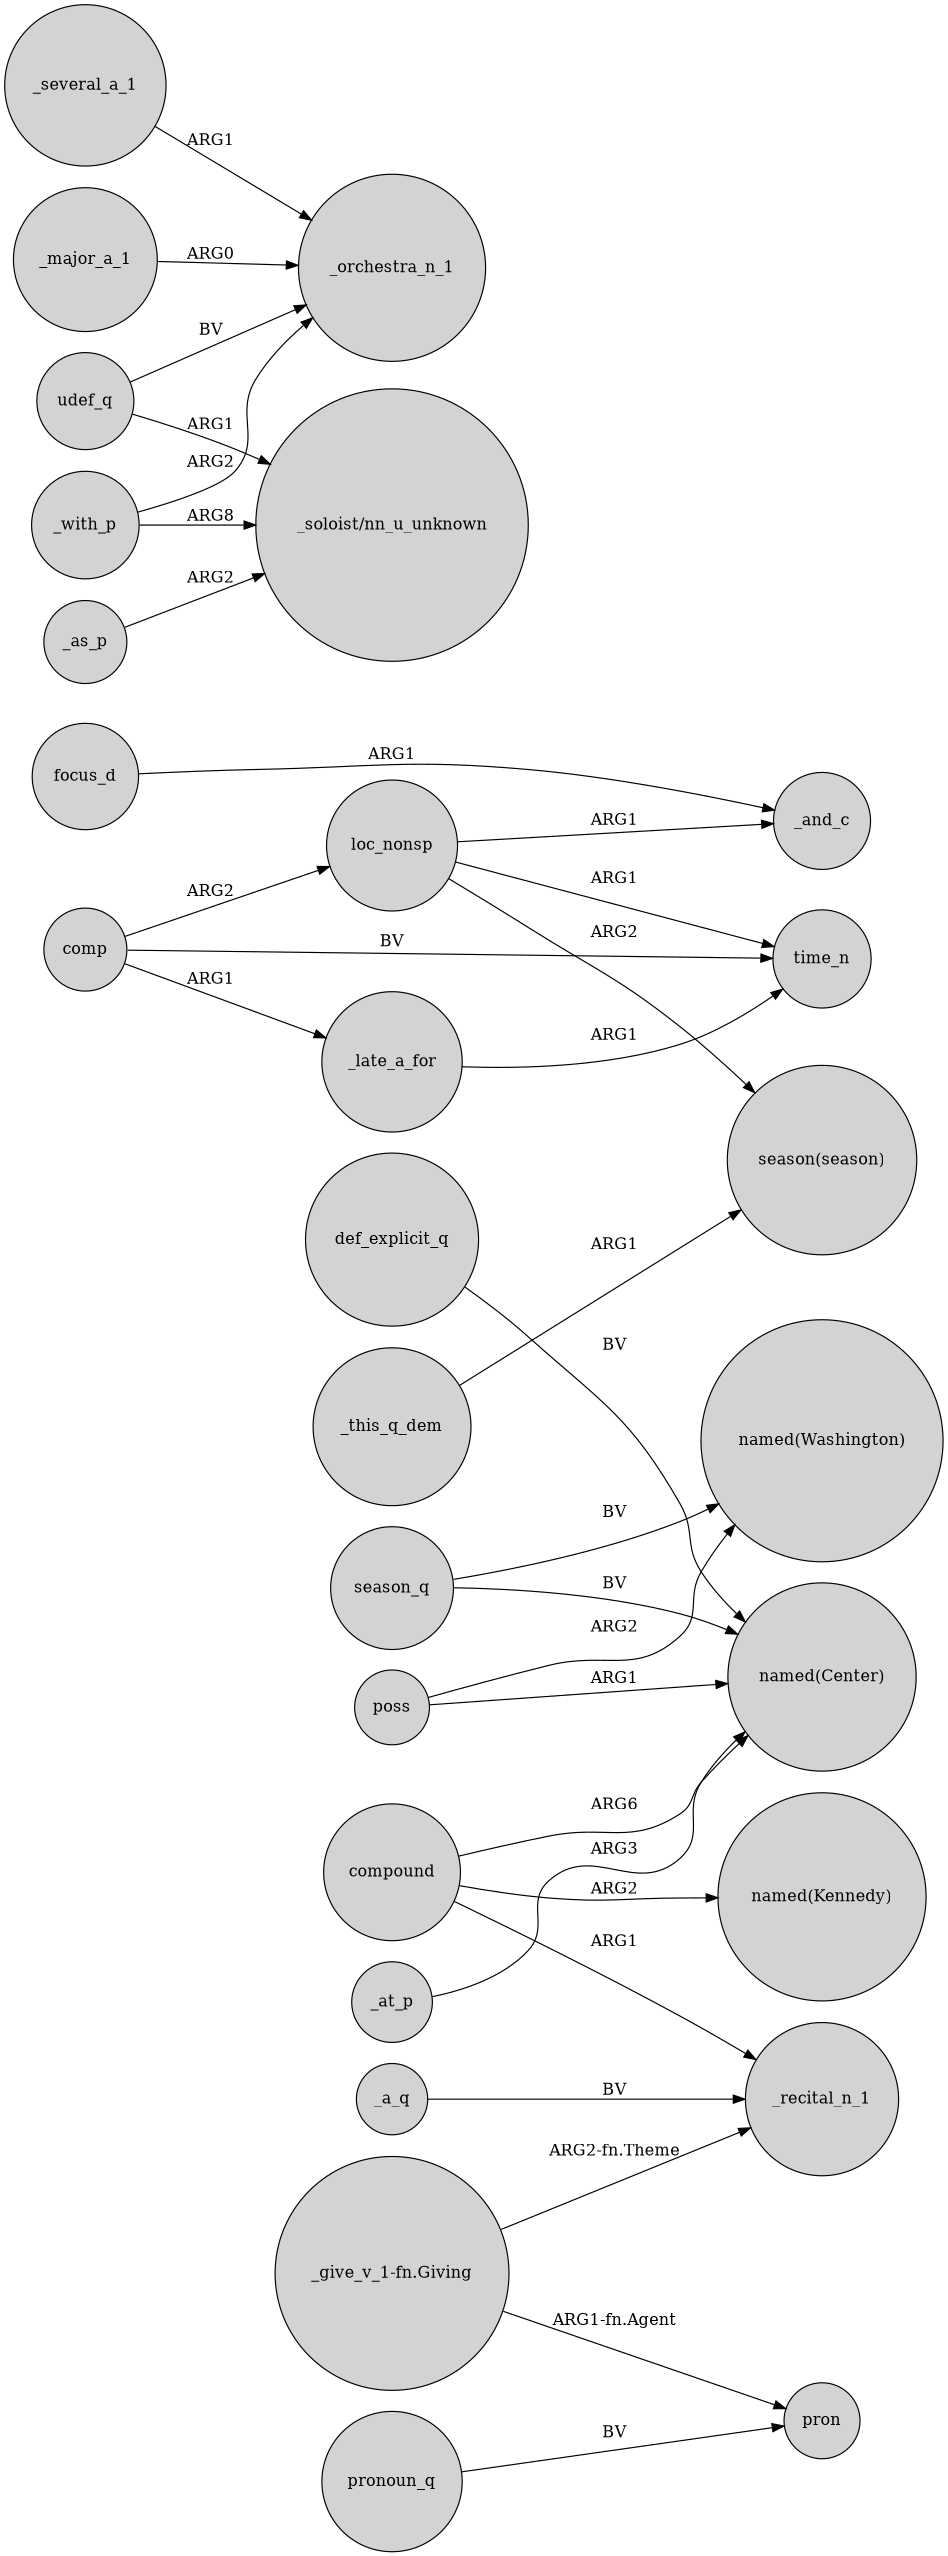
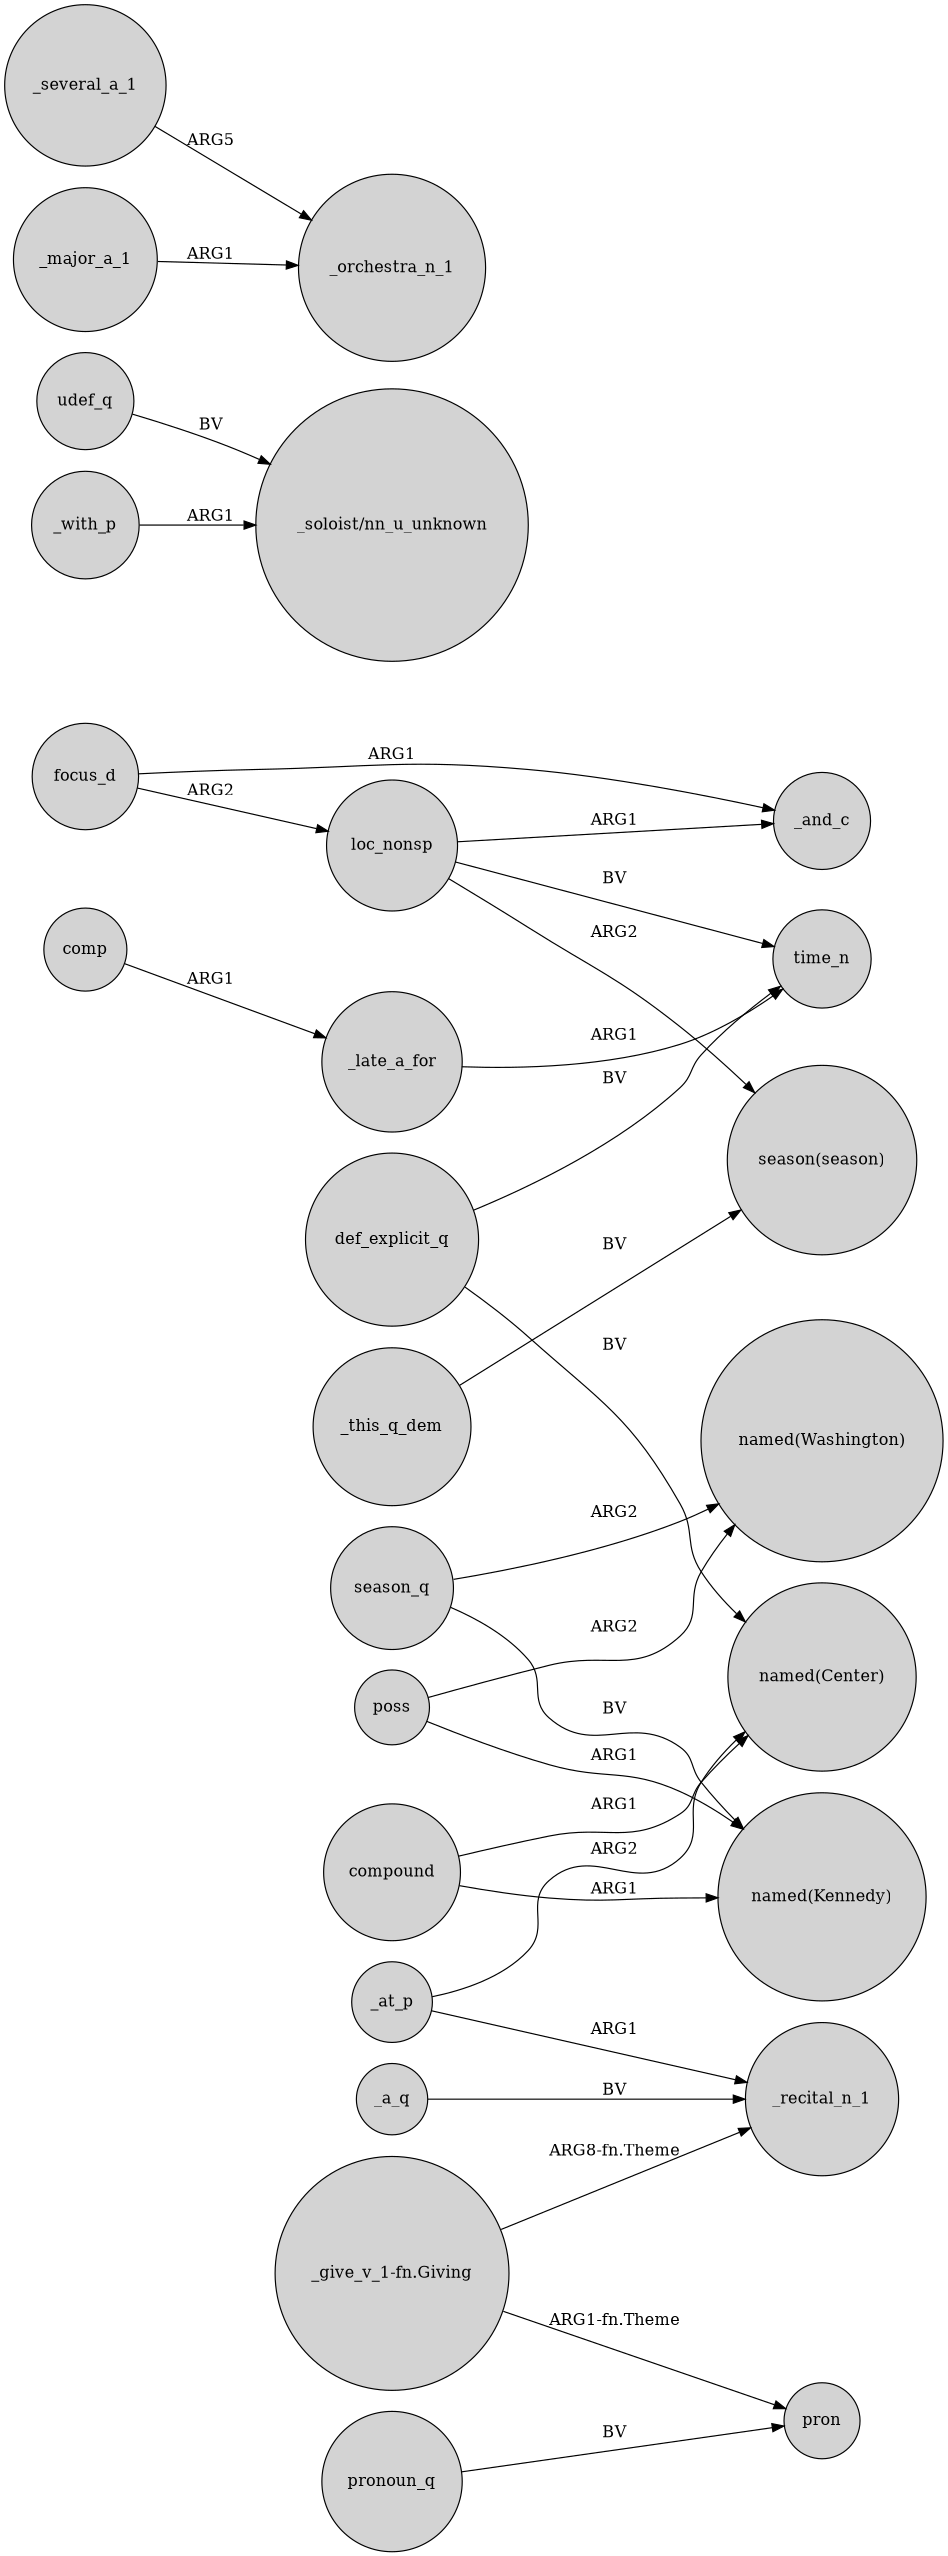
(211, 141) -> (211, 141)
(211, 254) -> (211, 254)
(213, 346) -> none
(211, 425) -> (211, 425)
(247, 443) -> none
(211, 516) -> (211, 516)
(85, 642) -> none
(615, 879) -> (615, 879)
(222, 903) -> (227, 808)
(444, 954) -> (638, 1122)
(615, 1245) -> (615, 1245)
(615, 1513) -> (615, 1513)
(592, 1597) -> (581, 1734)
(573, 1695) -> (581, 1772)
(615, 1805) -> (615, 1805)
(615, 1849) -> (615, 1849)
(615, 1889) -> (615, 1889)
(601, 1975) -> (583, 2045)
(615, 2151) -> (615, 2151)
(615, 2321) -> (615, 2321)
